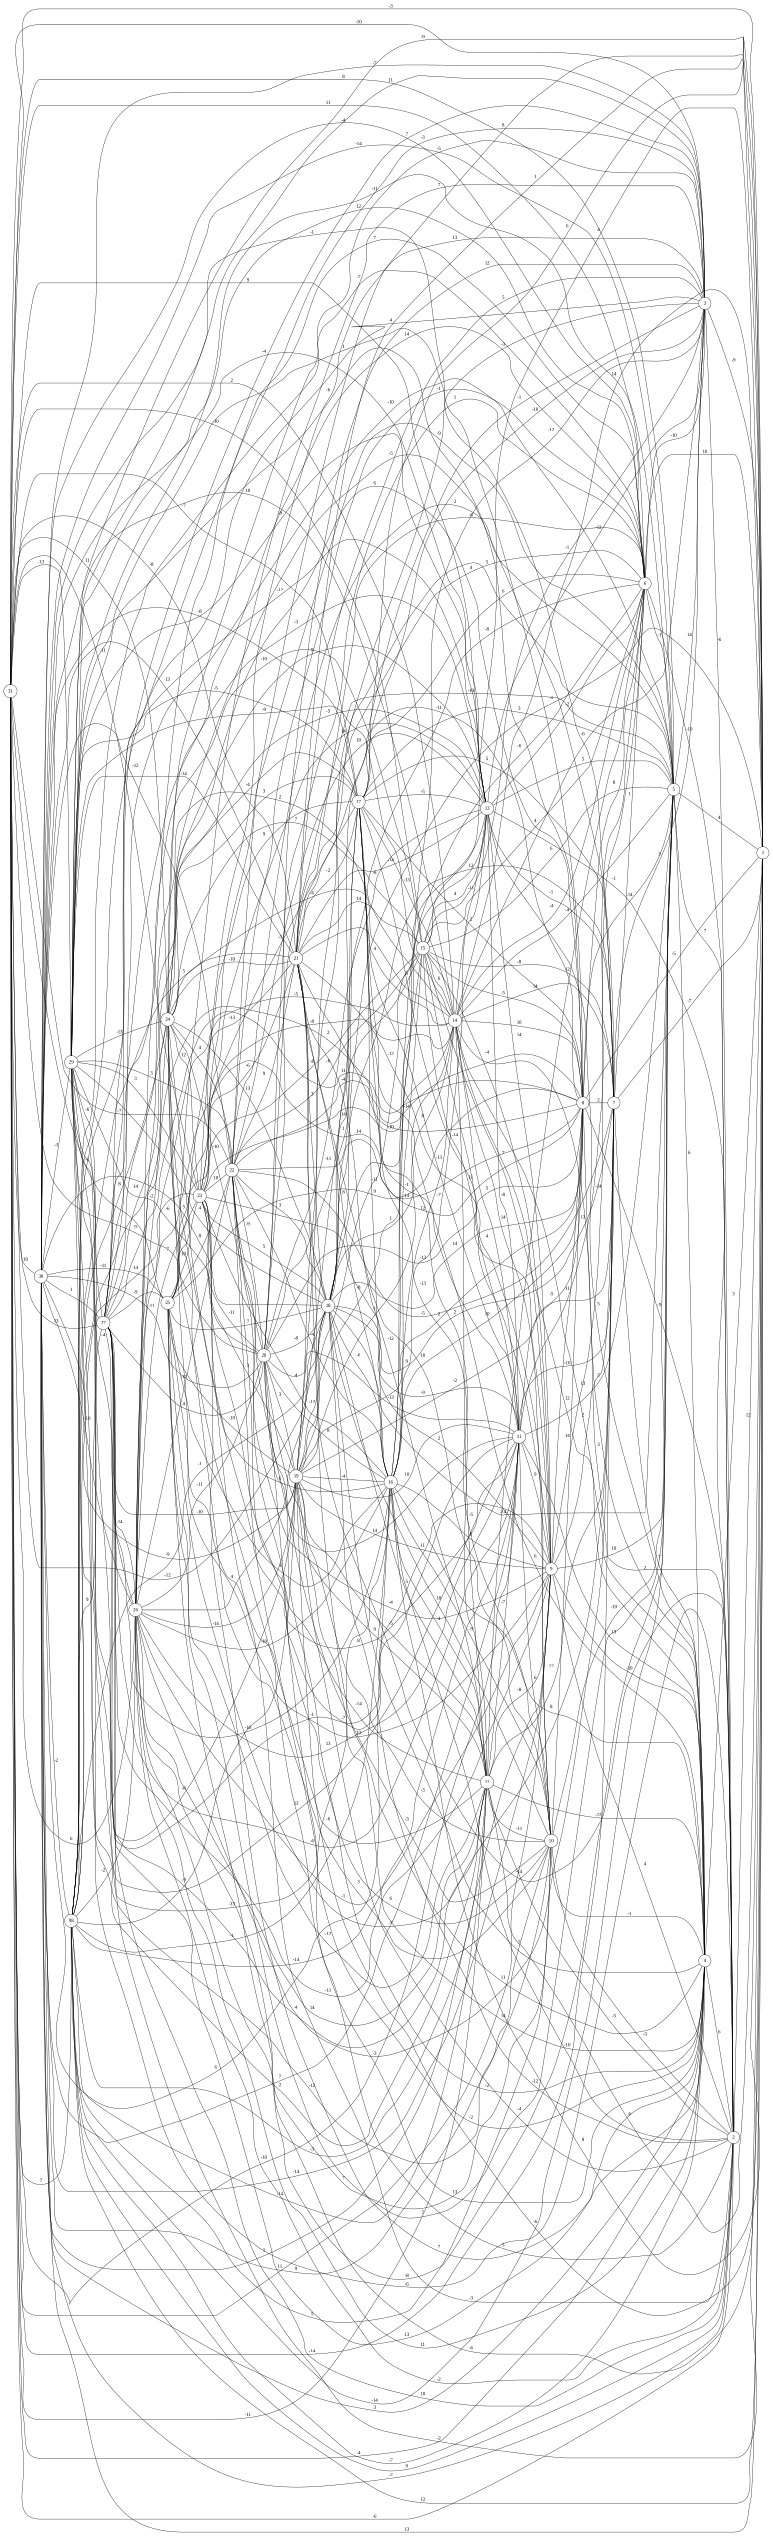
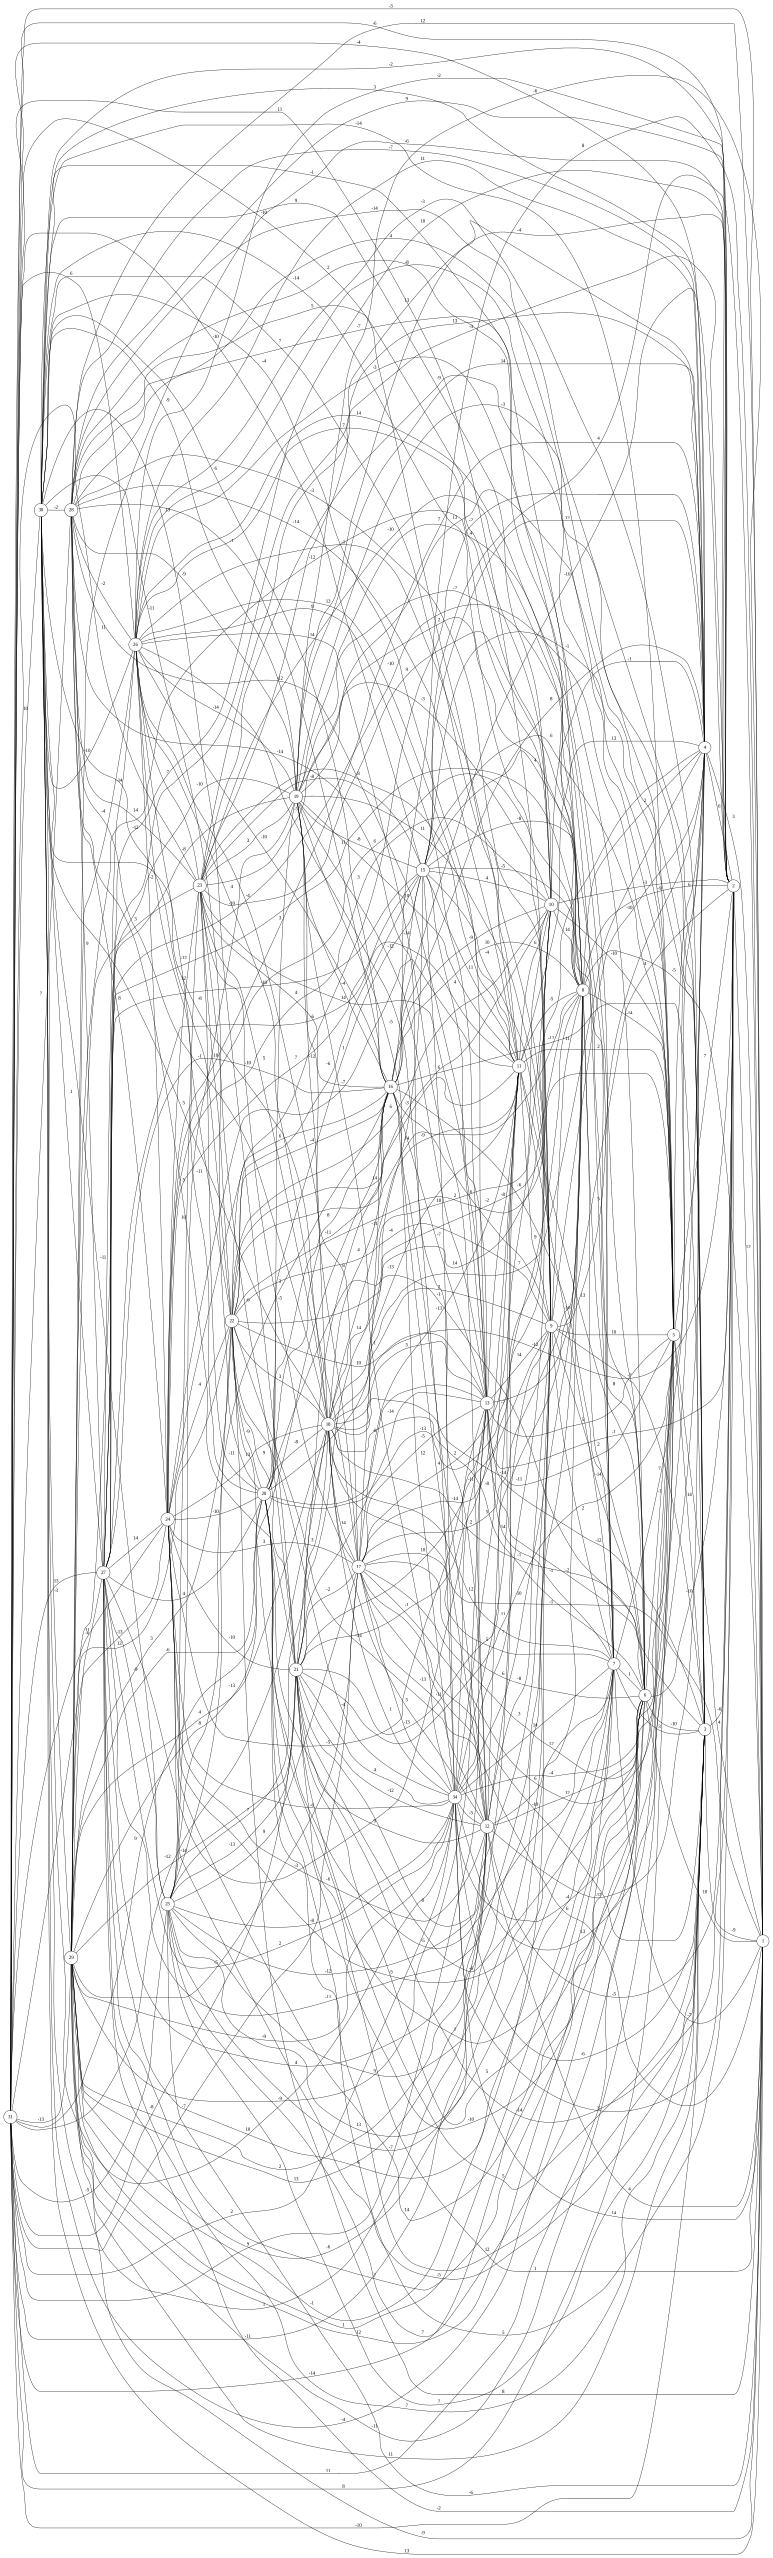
(95, 313) -> (677, 1526)
(455, 1021) -> (455, 1797)
(119, 1111) -> (119, 1644)
(71, 1921) -> (71, 510)
none -> (310, 2155)
